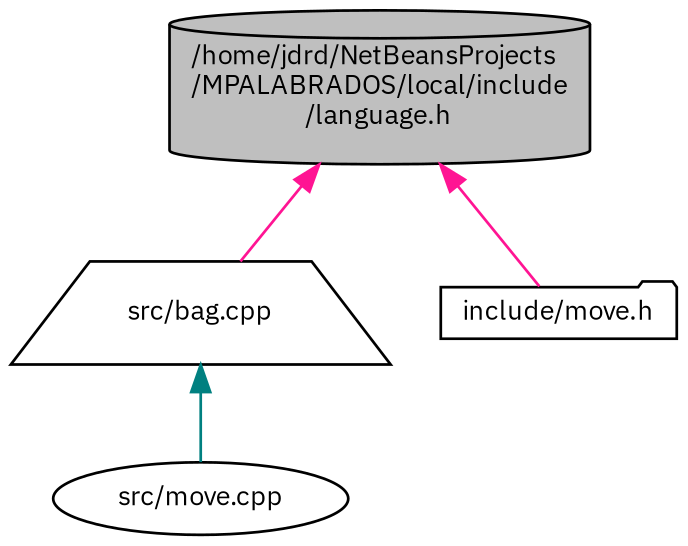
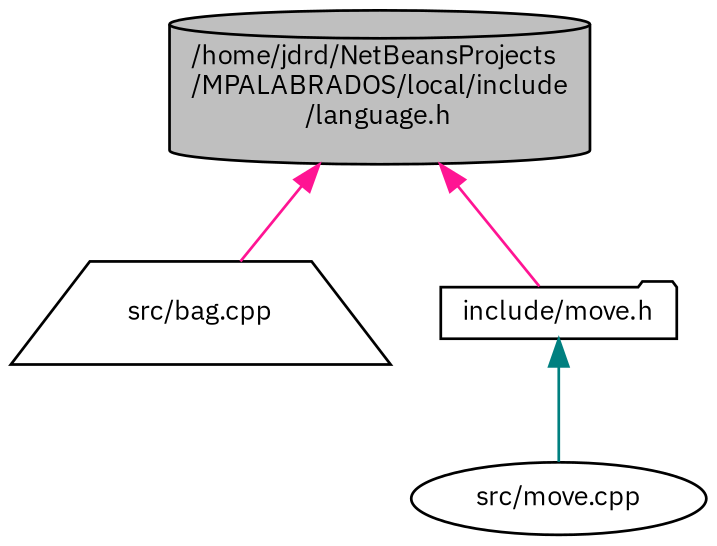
(201, 427) -> (559, 414)
